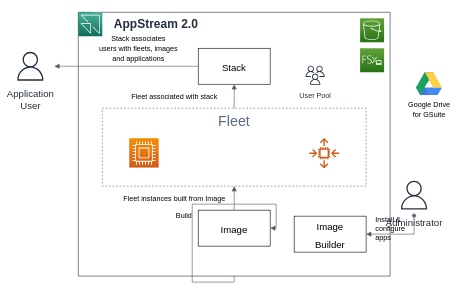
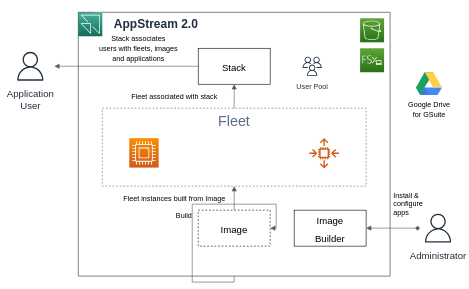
(315, 75) -> (312, 66)
(414, 195) -> (438, 228)
(234, 228) -> (234, 228)
(330, 234) -> (330, 228)
